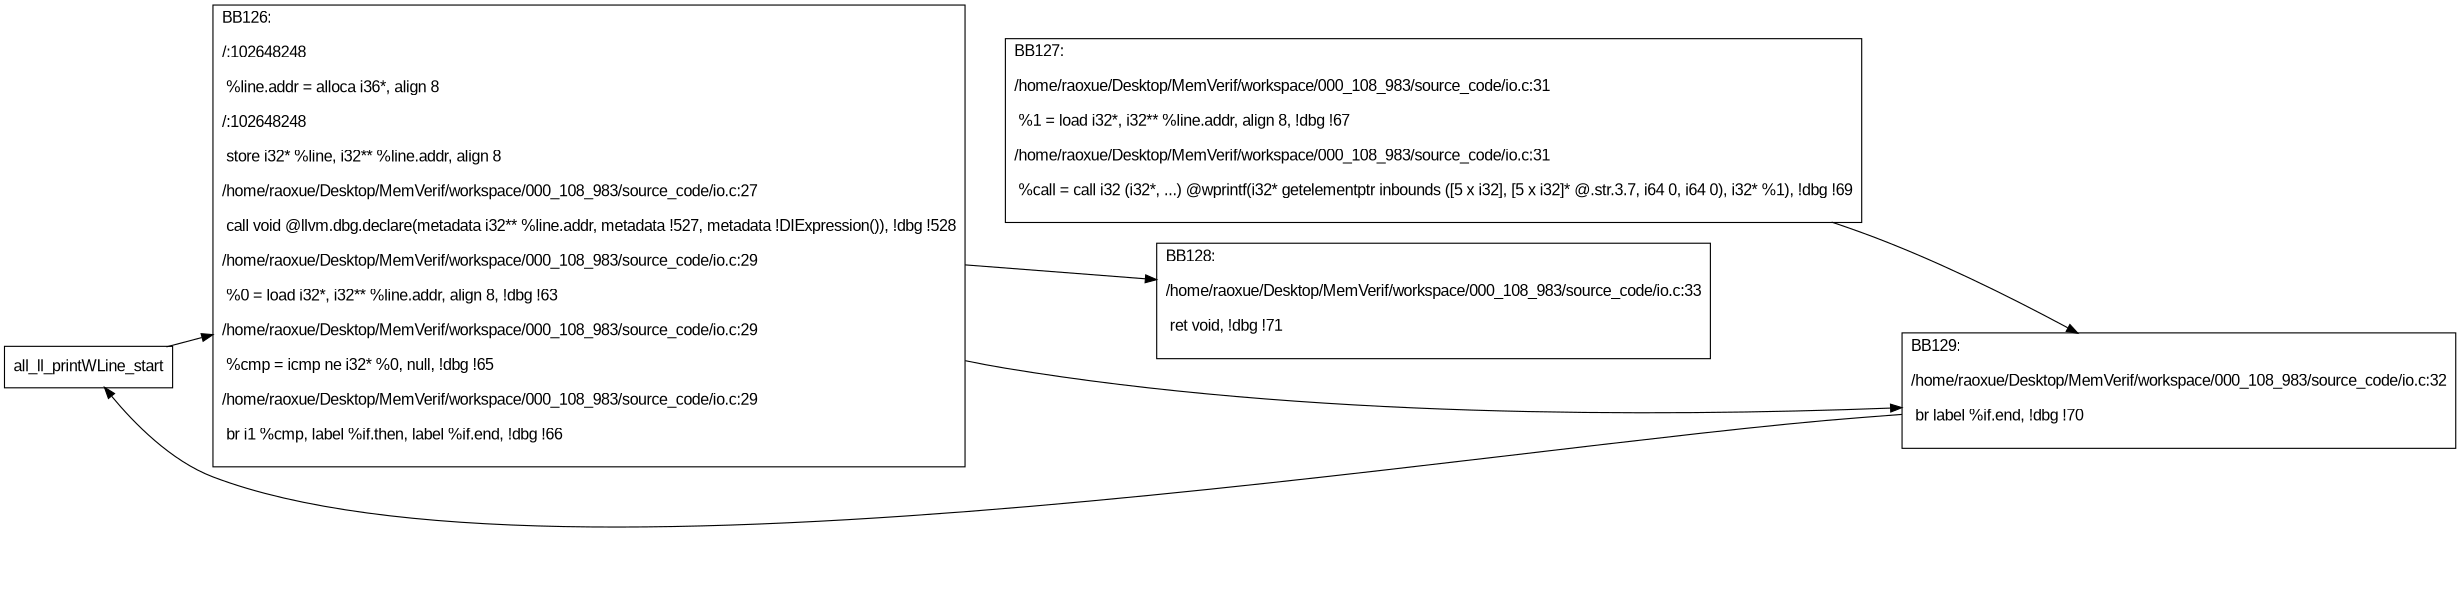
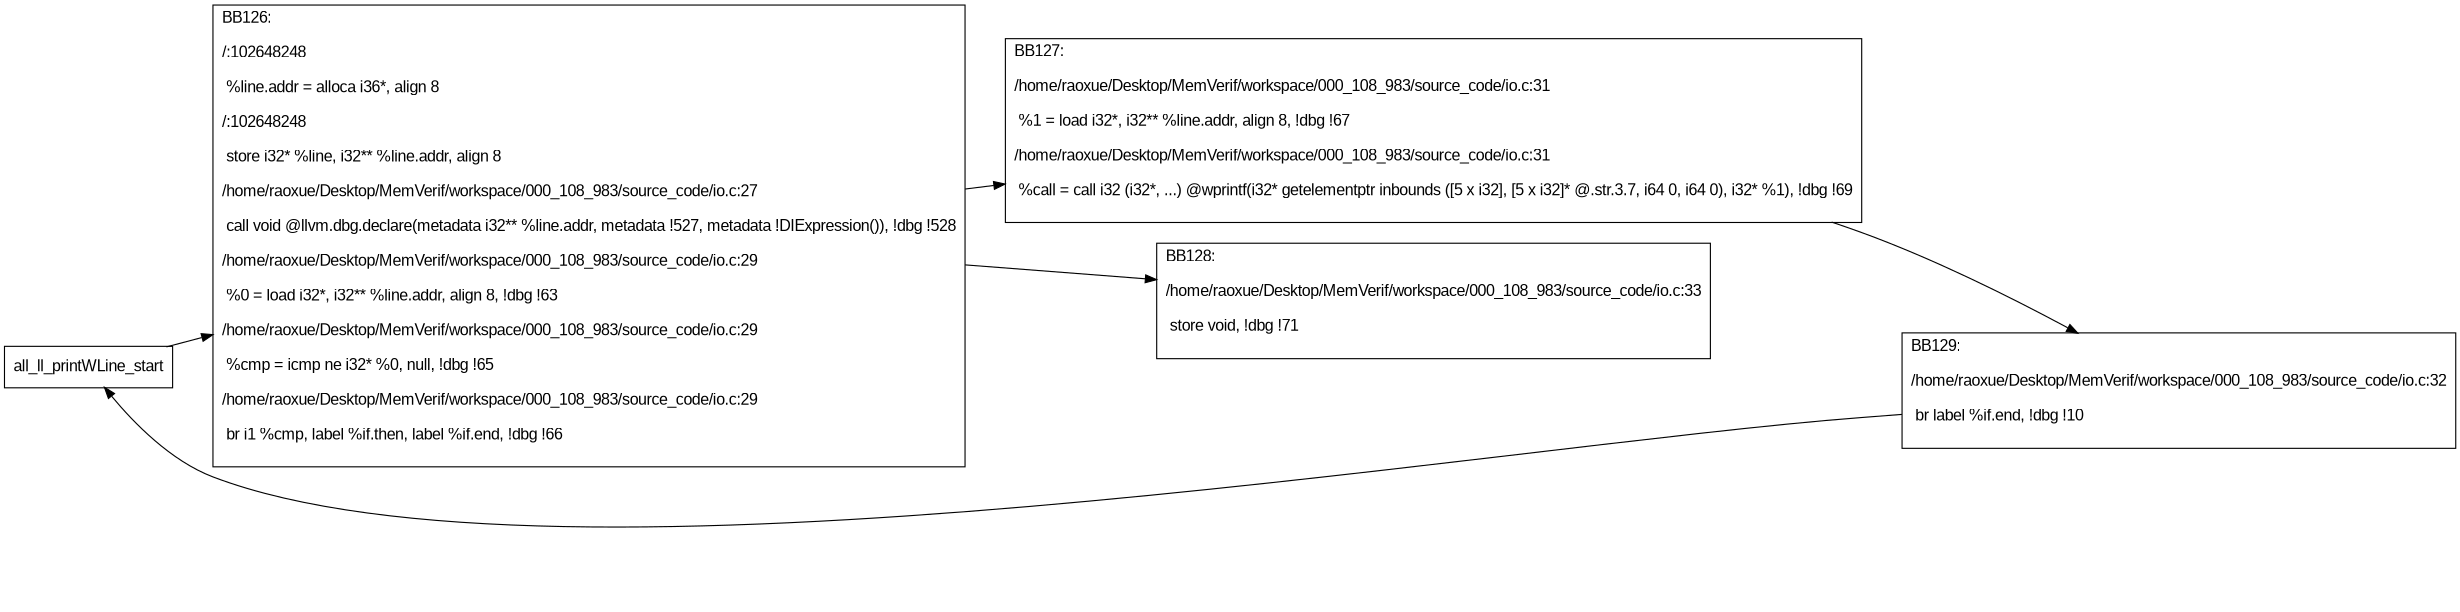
(1225, 326) -> (1232, 326)
(1427, 408) -> (979, 187)
(1997, 416) -> (1997, 416)
